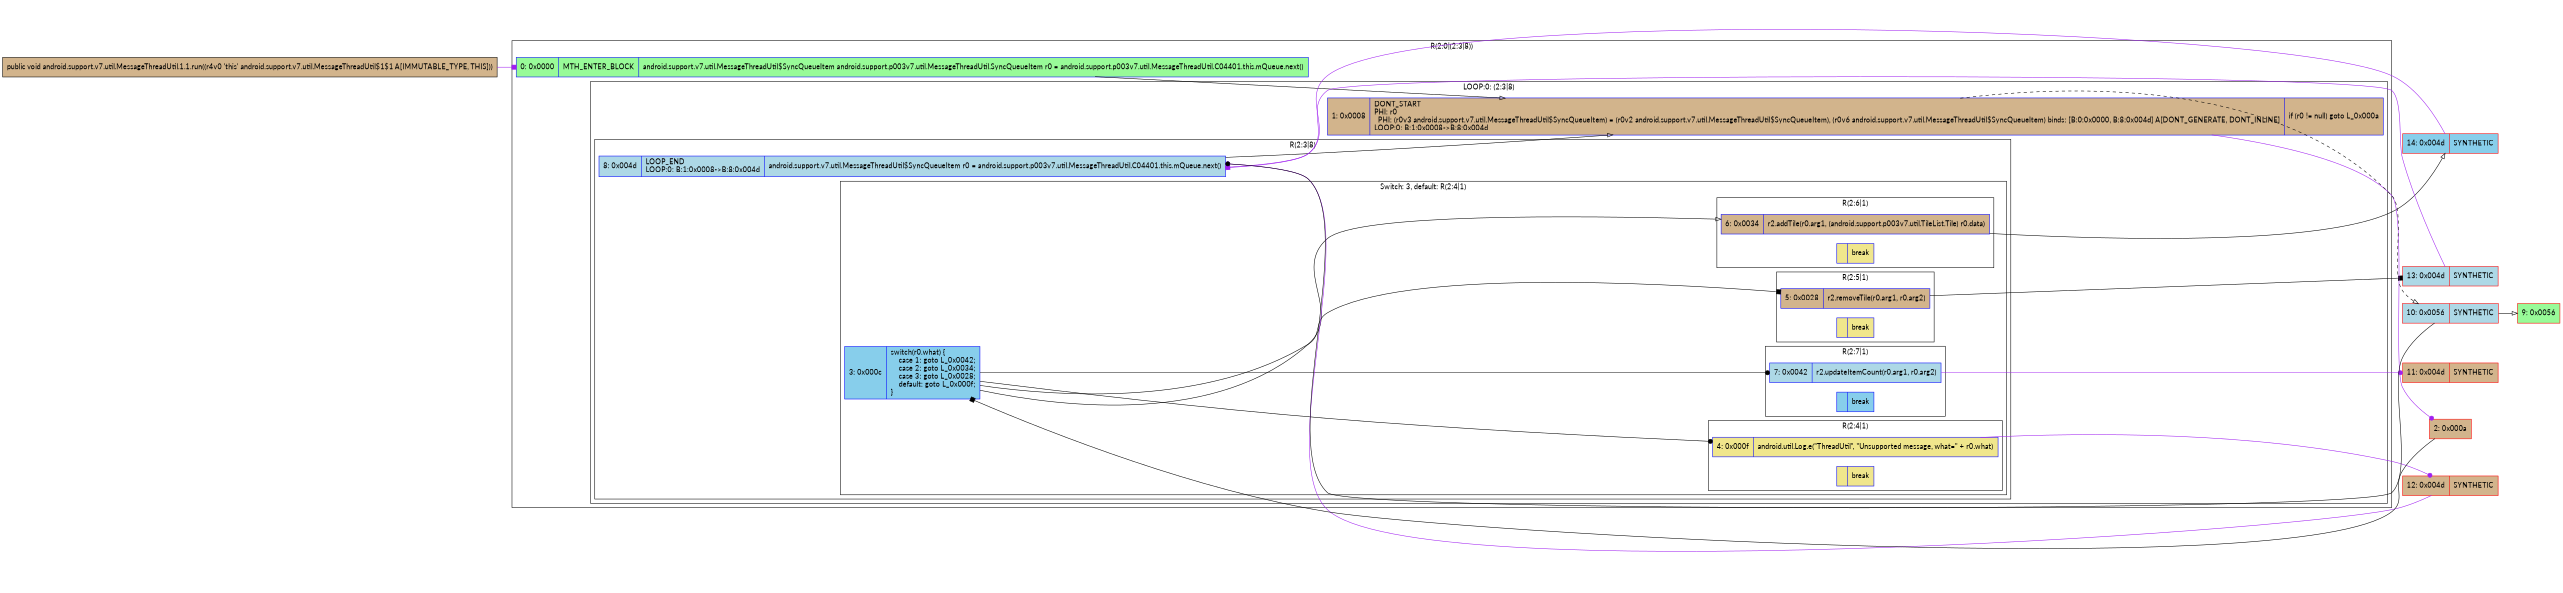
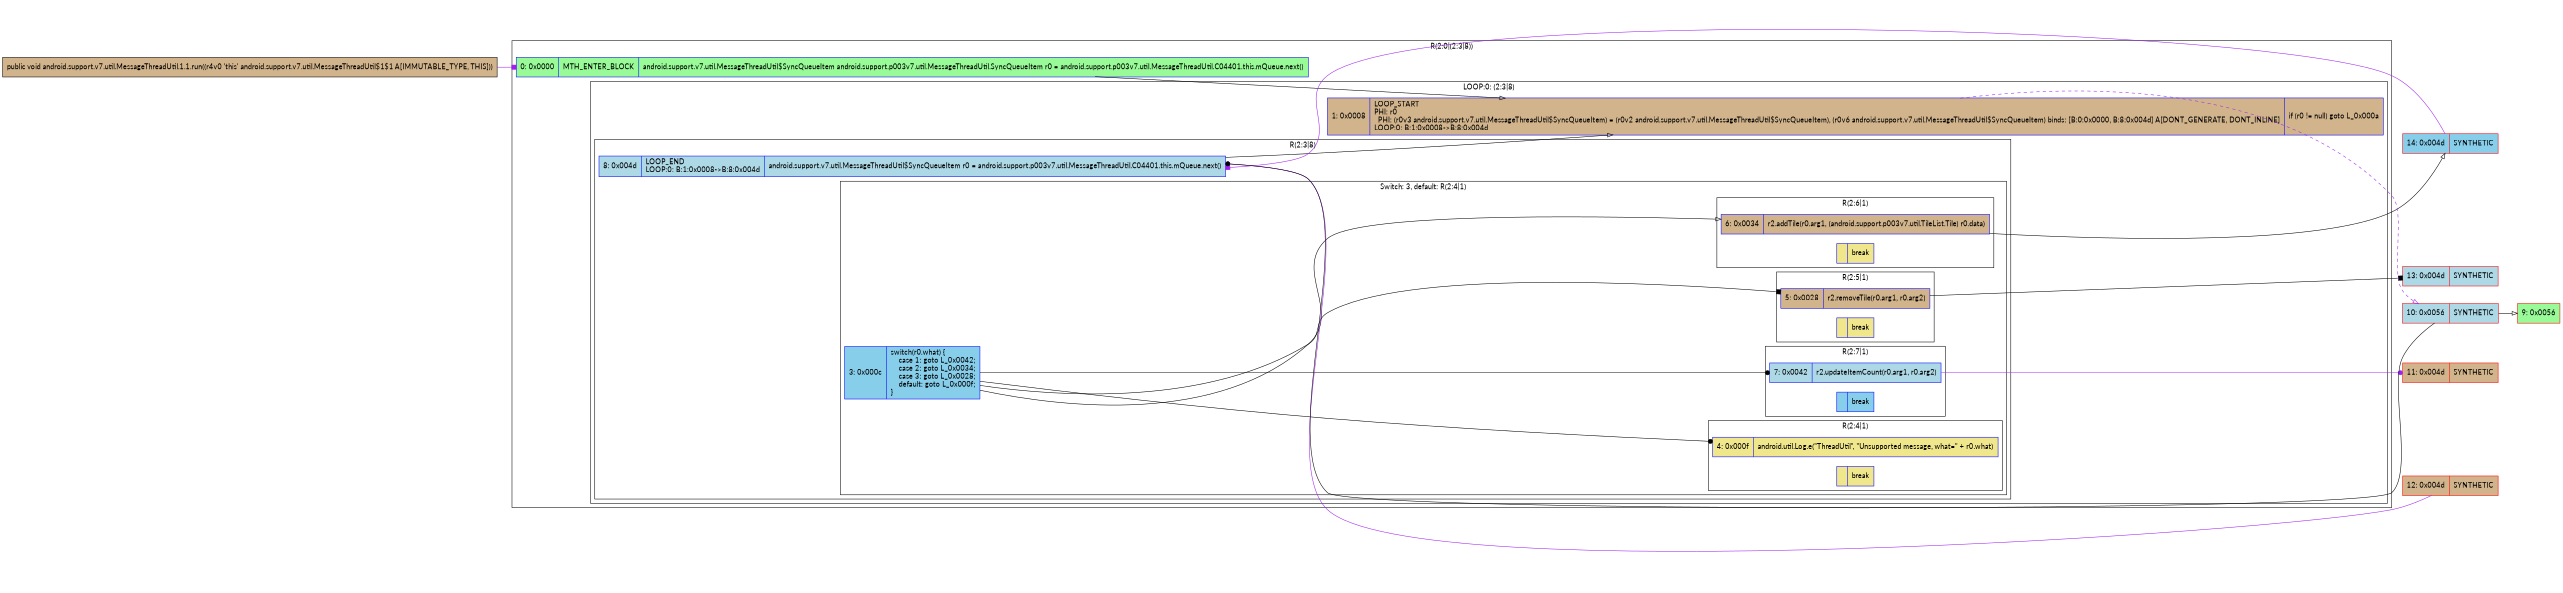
(1878, 77) -> none
(1398, 104) -> (1397, 104)
(2243, 112) -> (2243, 112)
(2450, 429) -> none
(2206, 438) -> none
